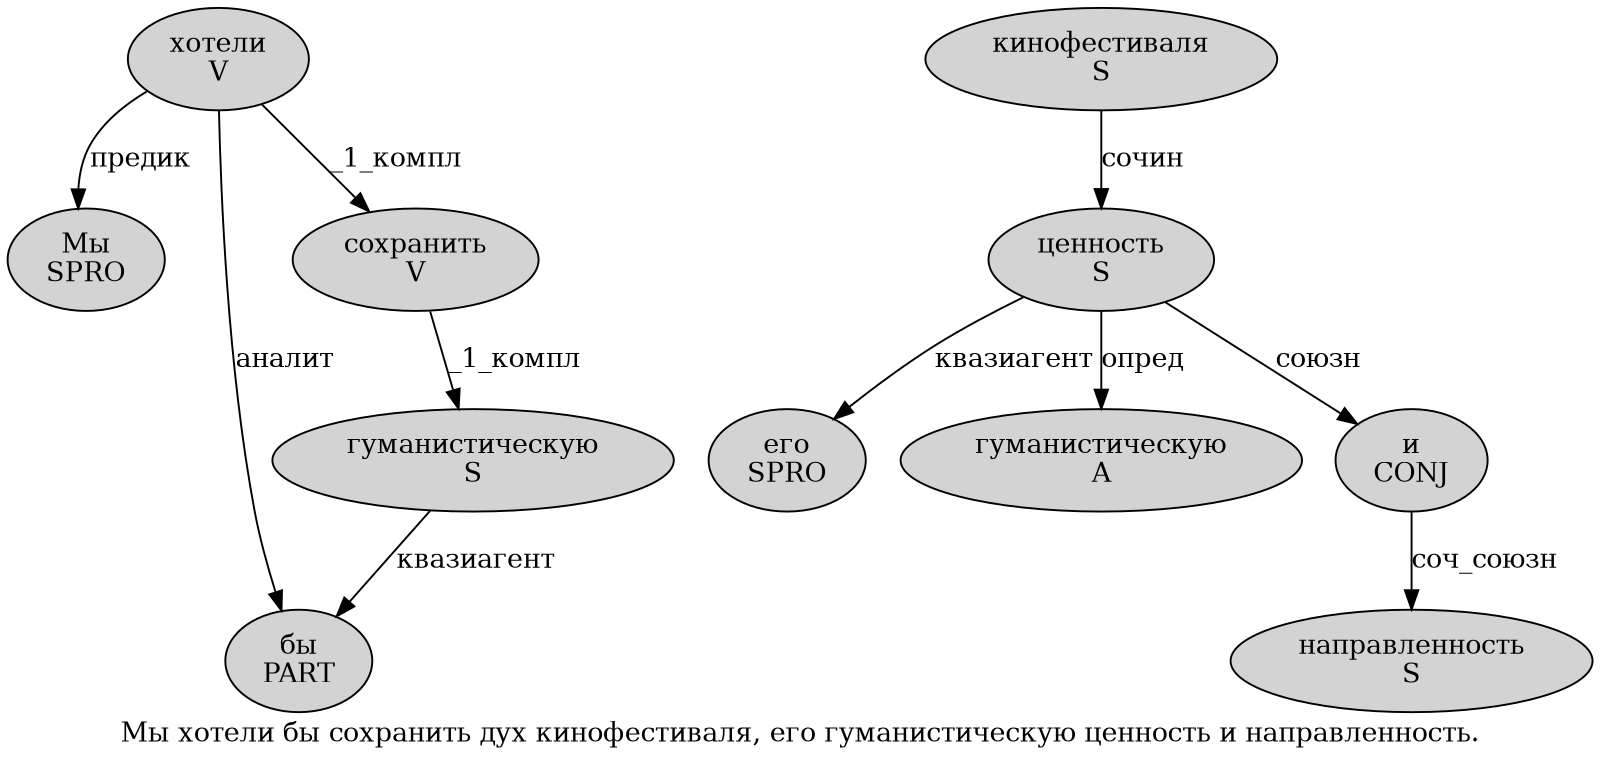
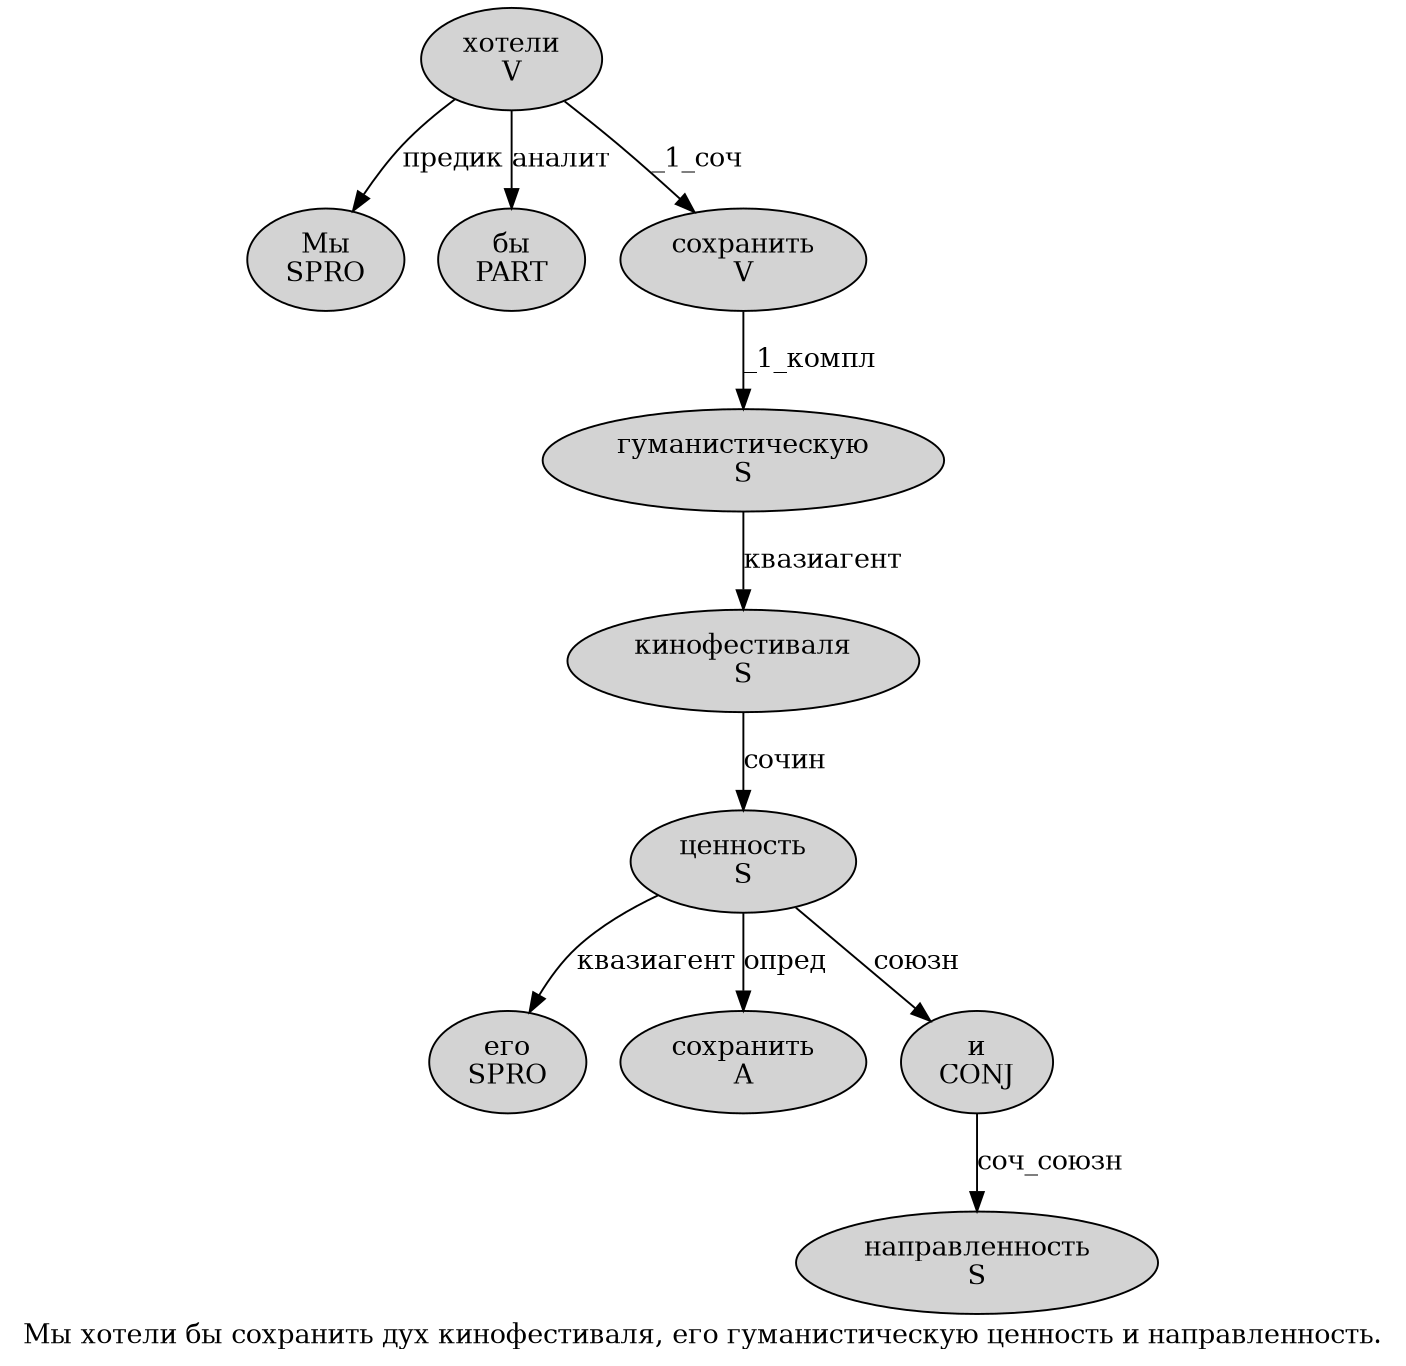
(396, 159) -> (697, 159)
(1101, 460) -> (743, 1062)
(390, 556) -> (743, 551)
